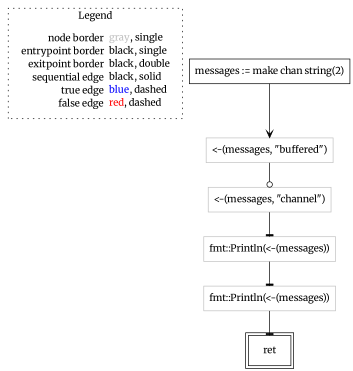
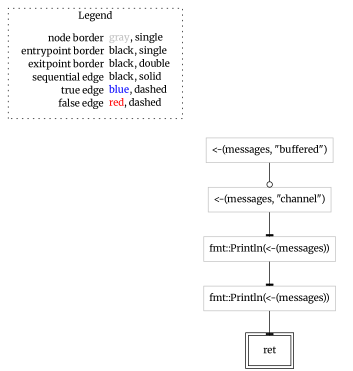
(270, 71) -> none
